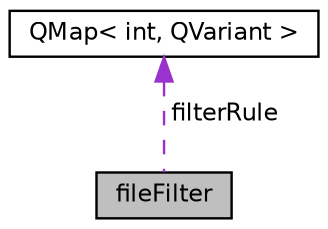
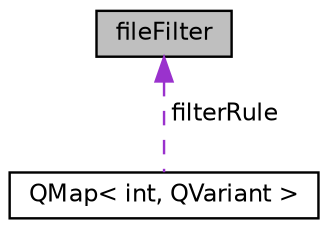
(164, 127) -> (164, 127)
